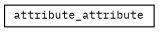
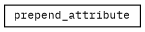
(79, 16) -> (72, 16)
